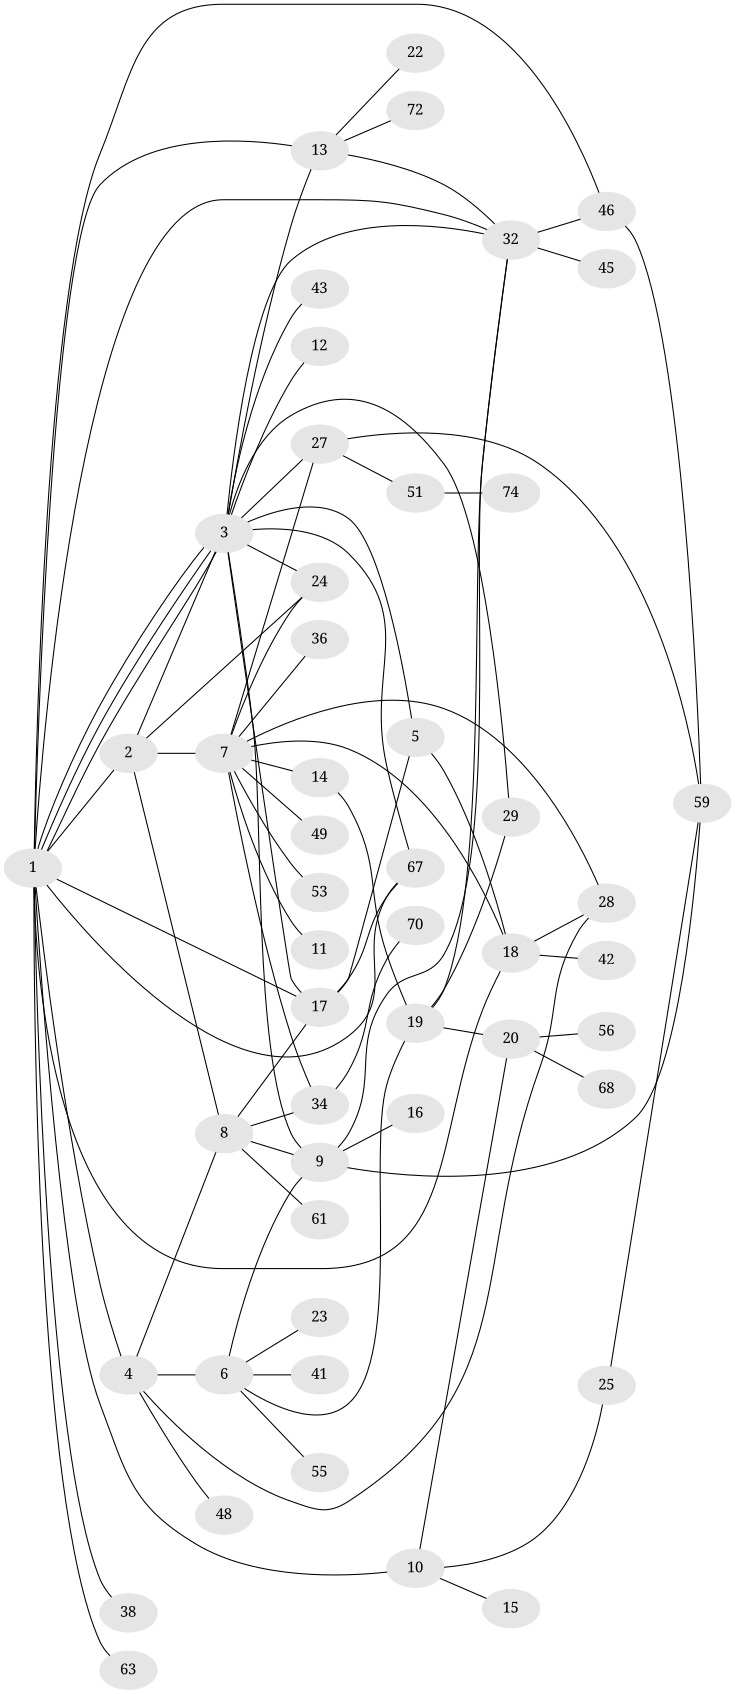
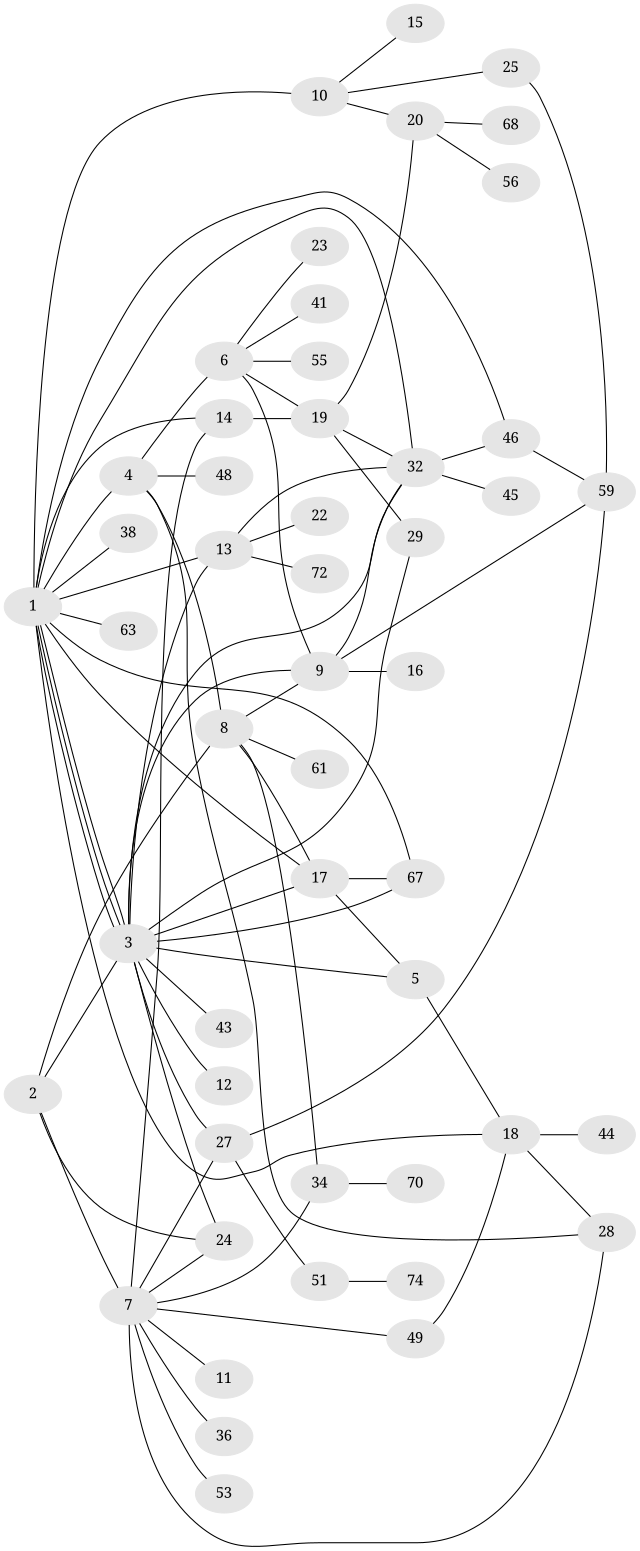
(410, 790) -> (476, 1247)
(81, 811) -> (90, 458)
(607, 960) -> (607, 1135)
